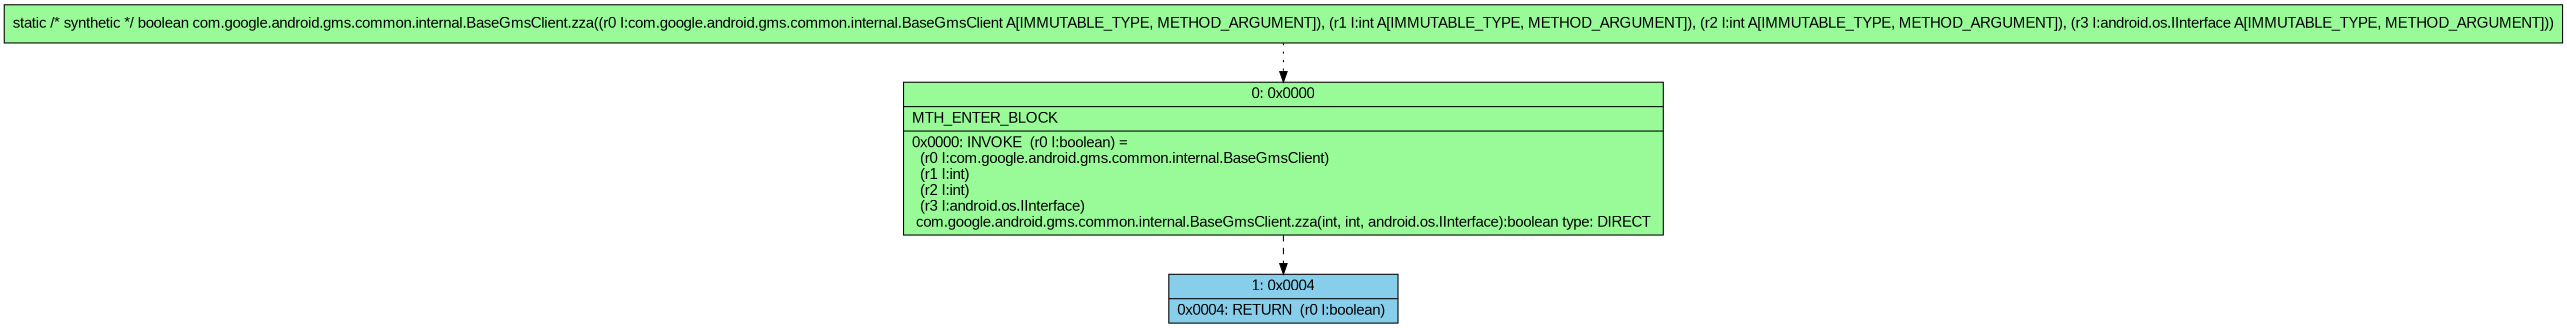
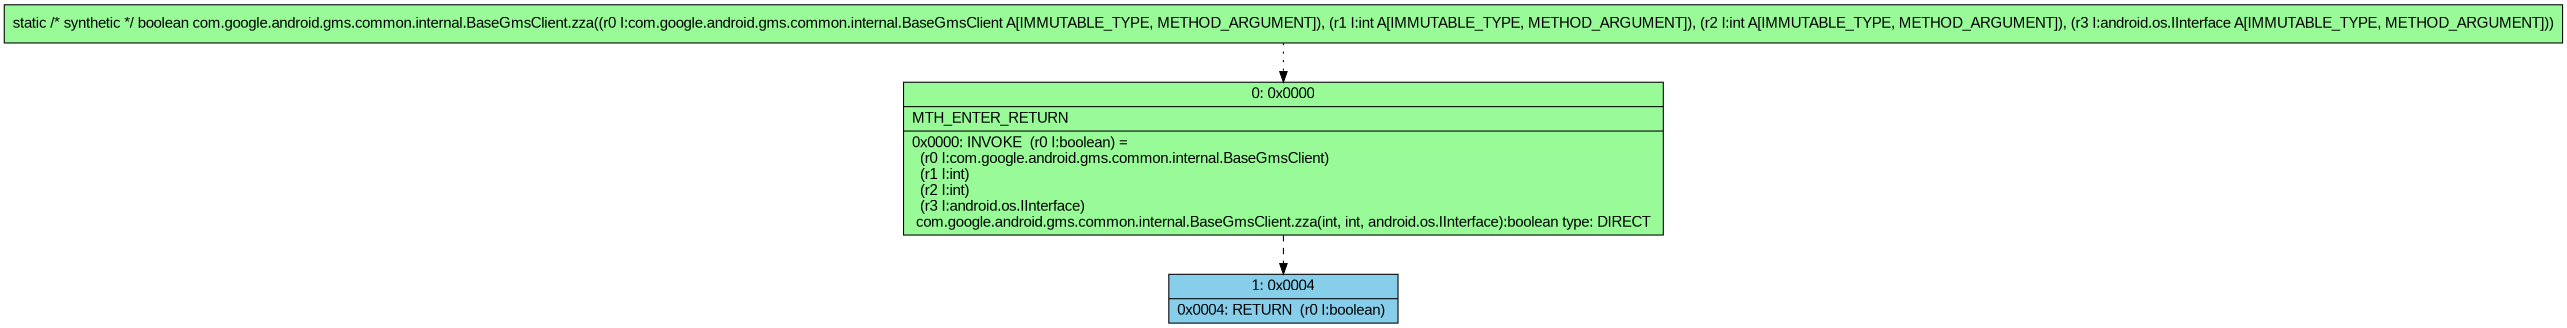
(985, 118) -> (991, 118)
